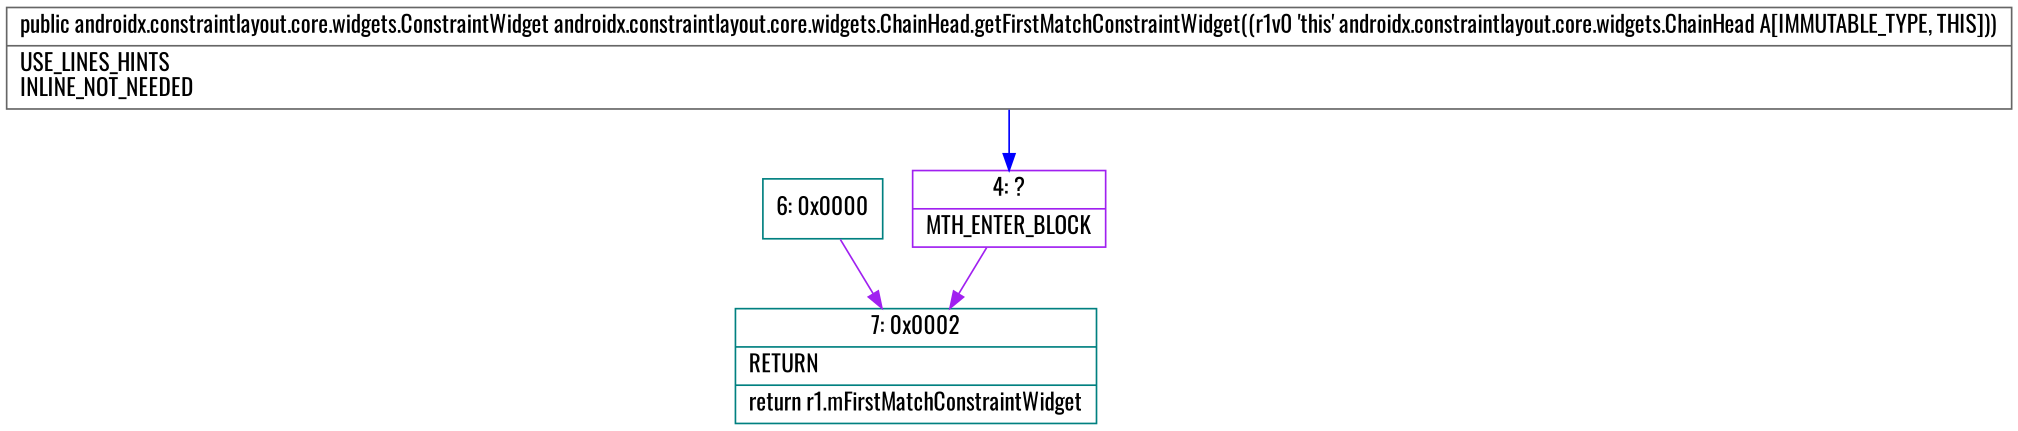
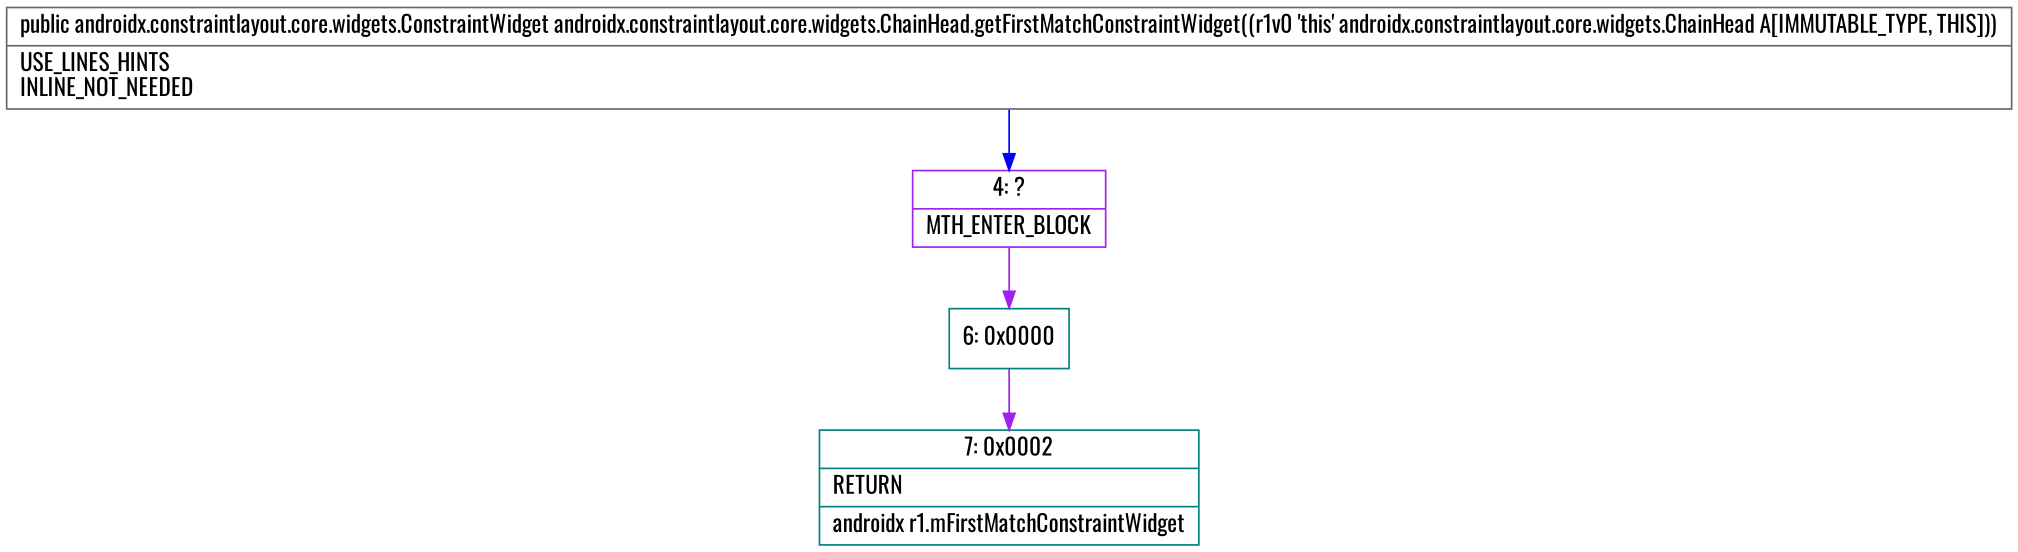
(973, 271) -> (1009, 269)
(916, 403) -> (1009, 525)
